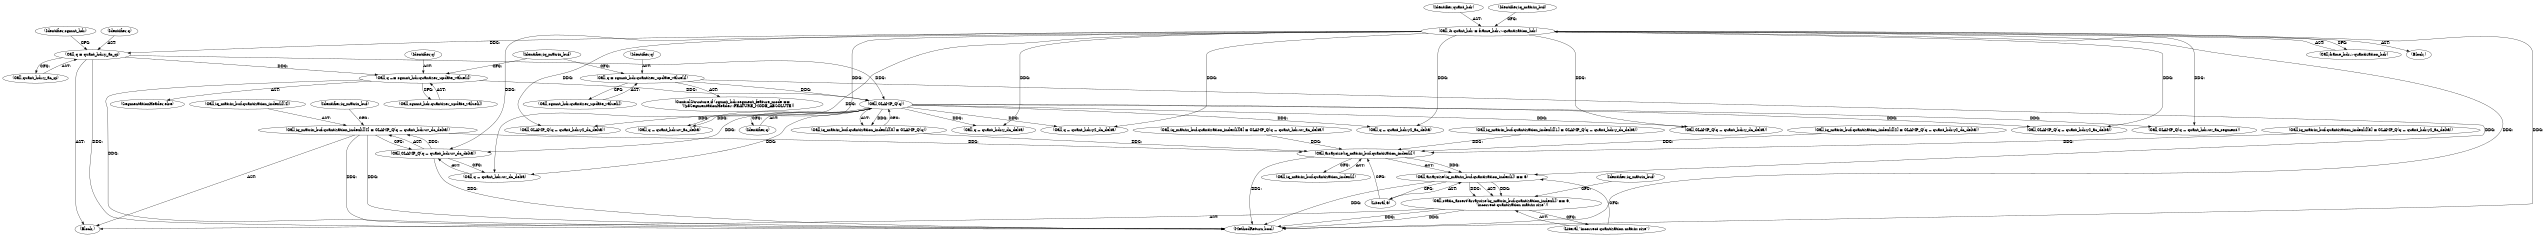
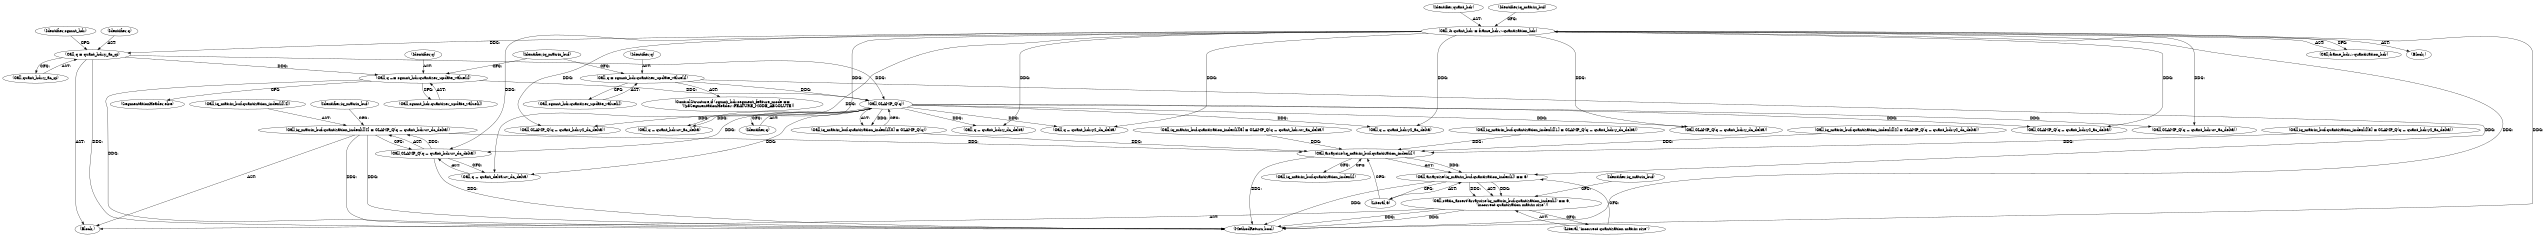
(276, 90) -> (276, 90)
(2194, 130) -> (2194, 130)
(1361, 166) -> (1361, 166)
(495, 177) -> (495, 177)
